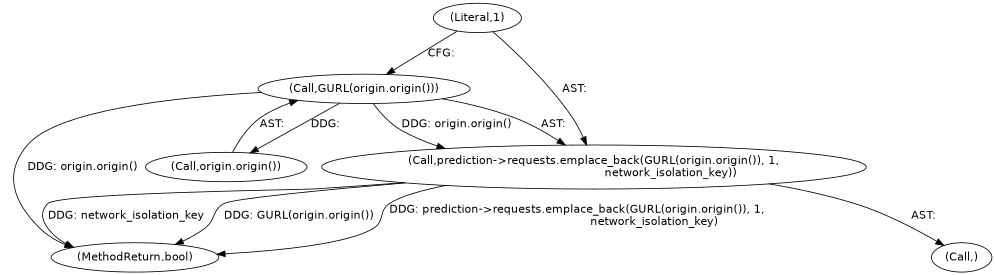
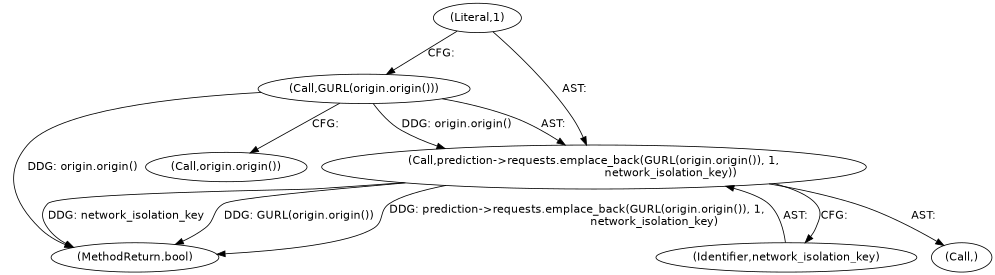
(256, 121) -> none
(327, 124) -> (327, 124)
none -> (786, 257)
